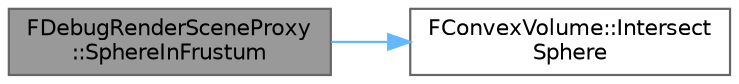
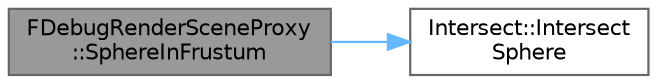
(570, 42) -> (529, 42)
